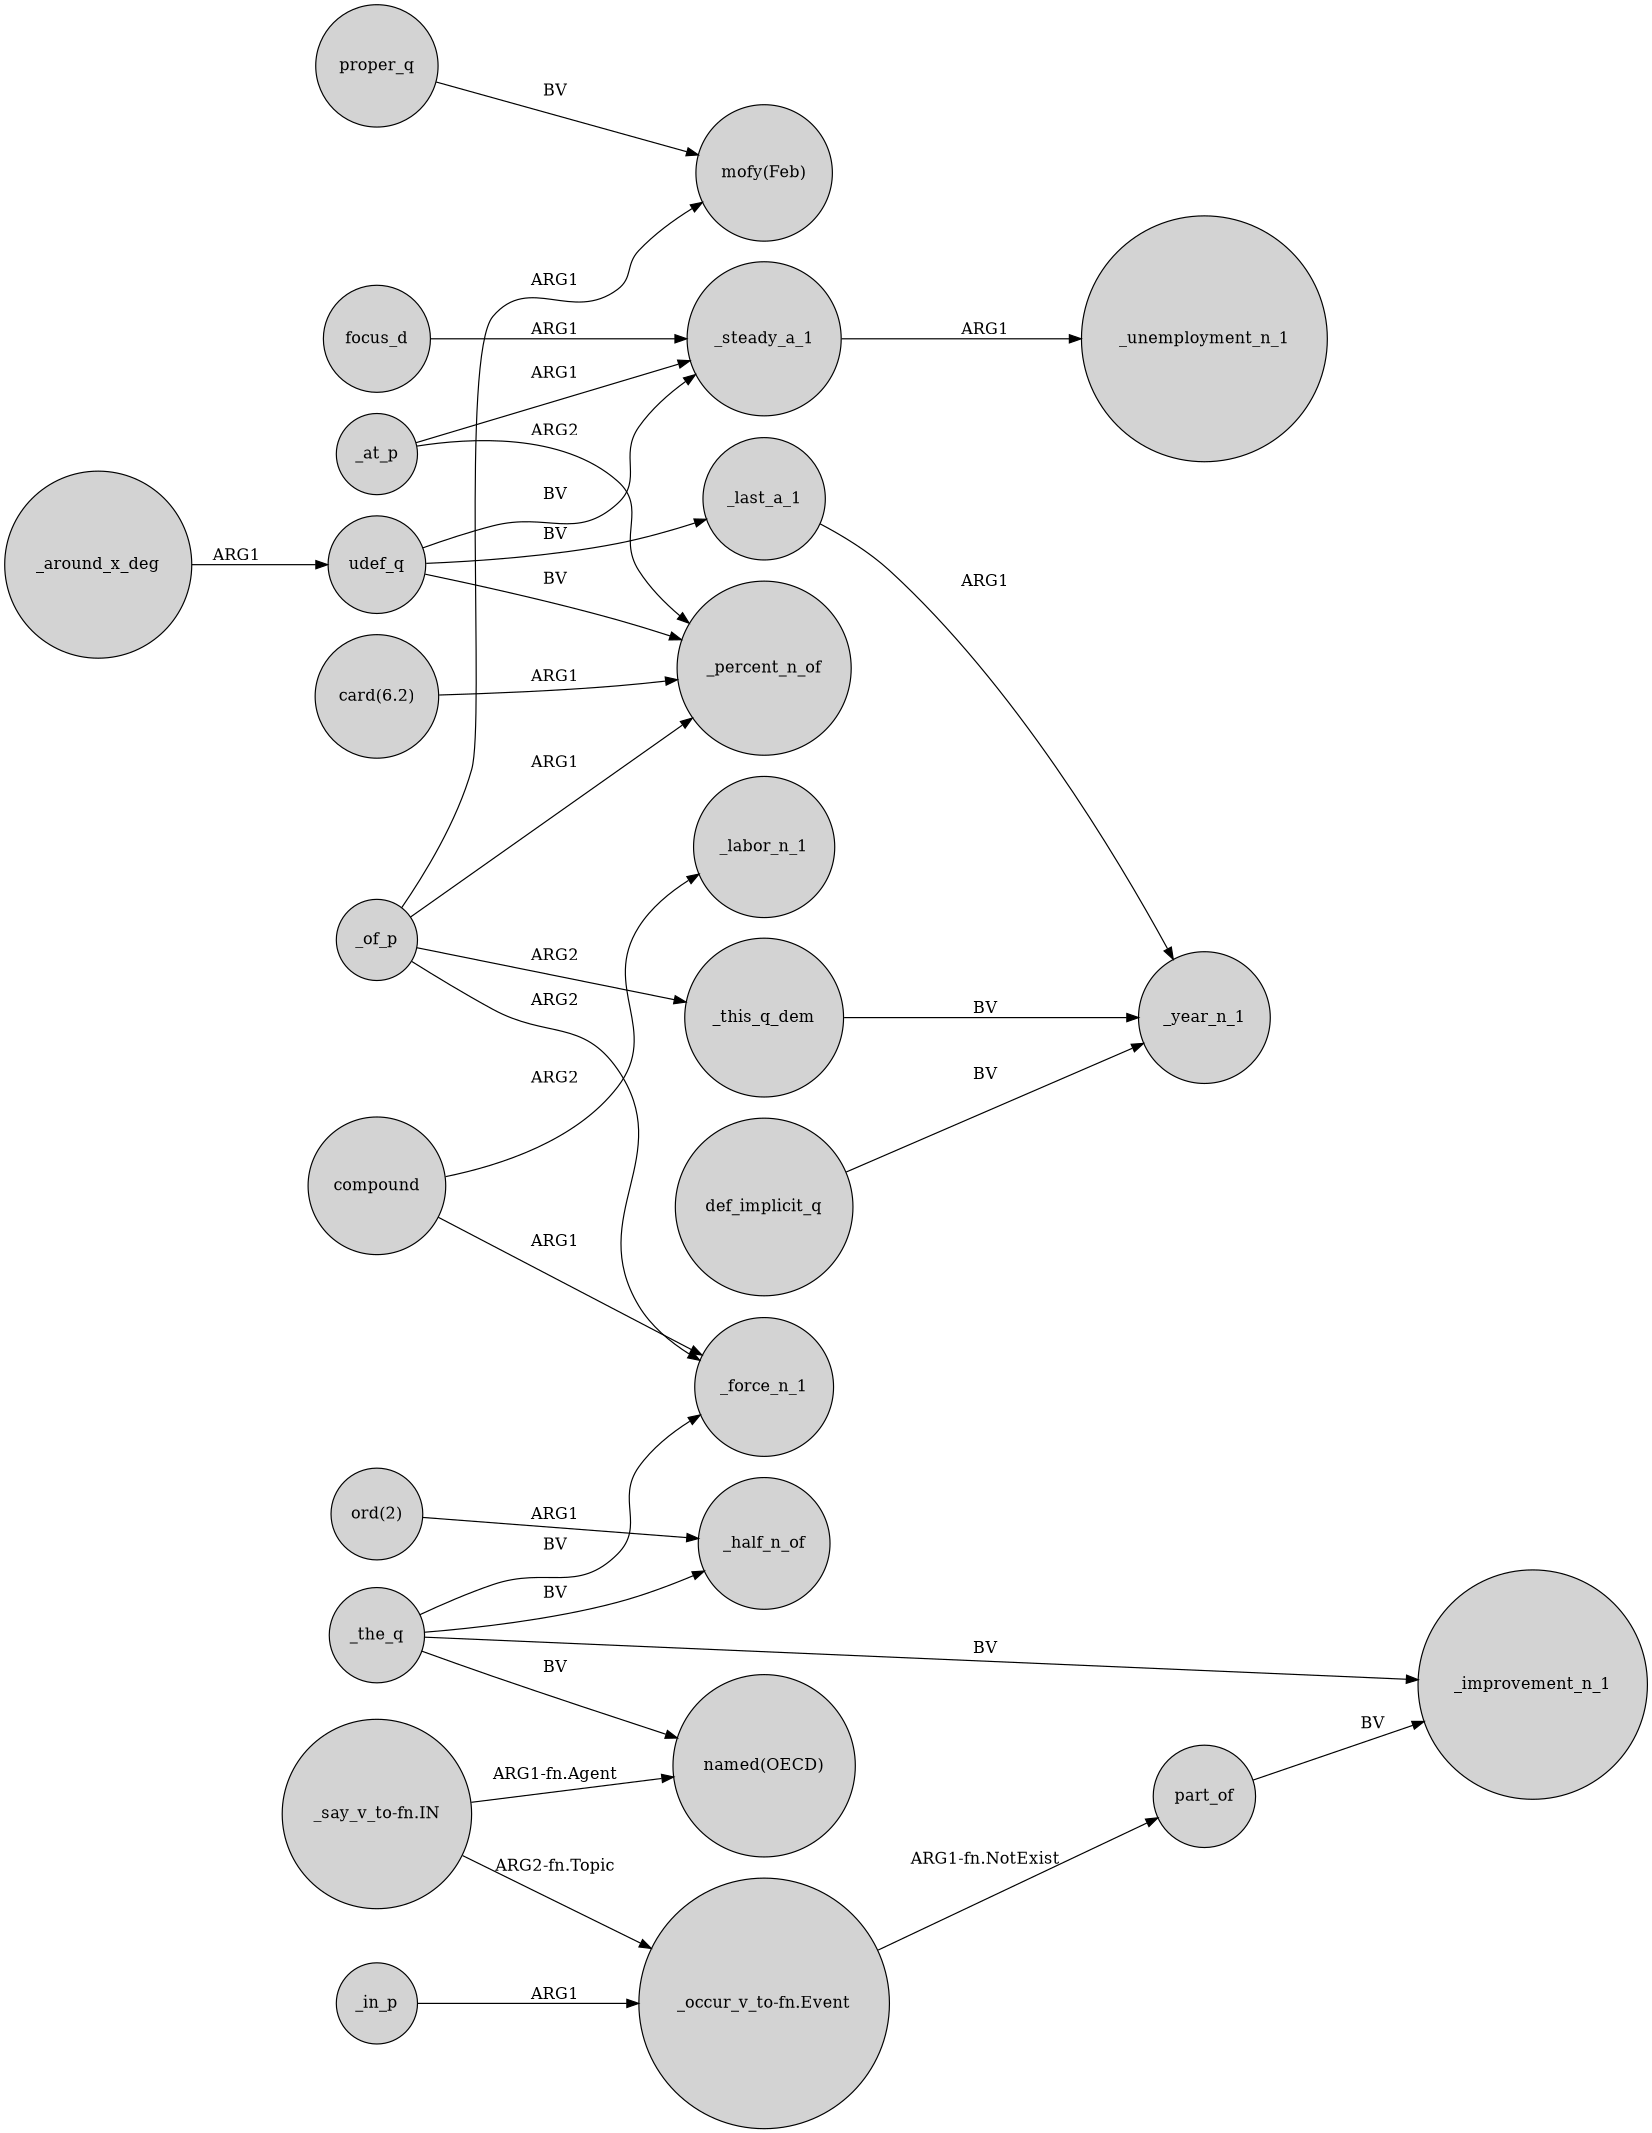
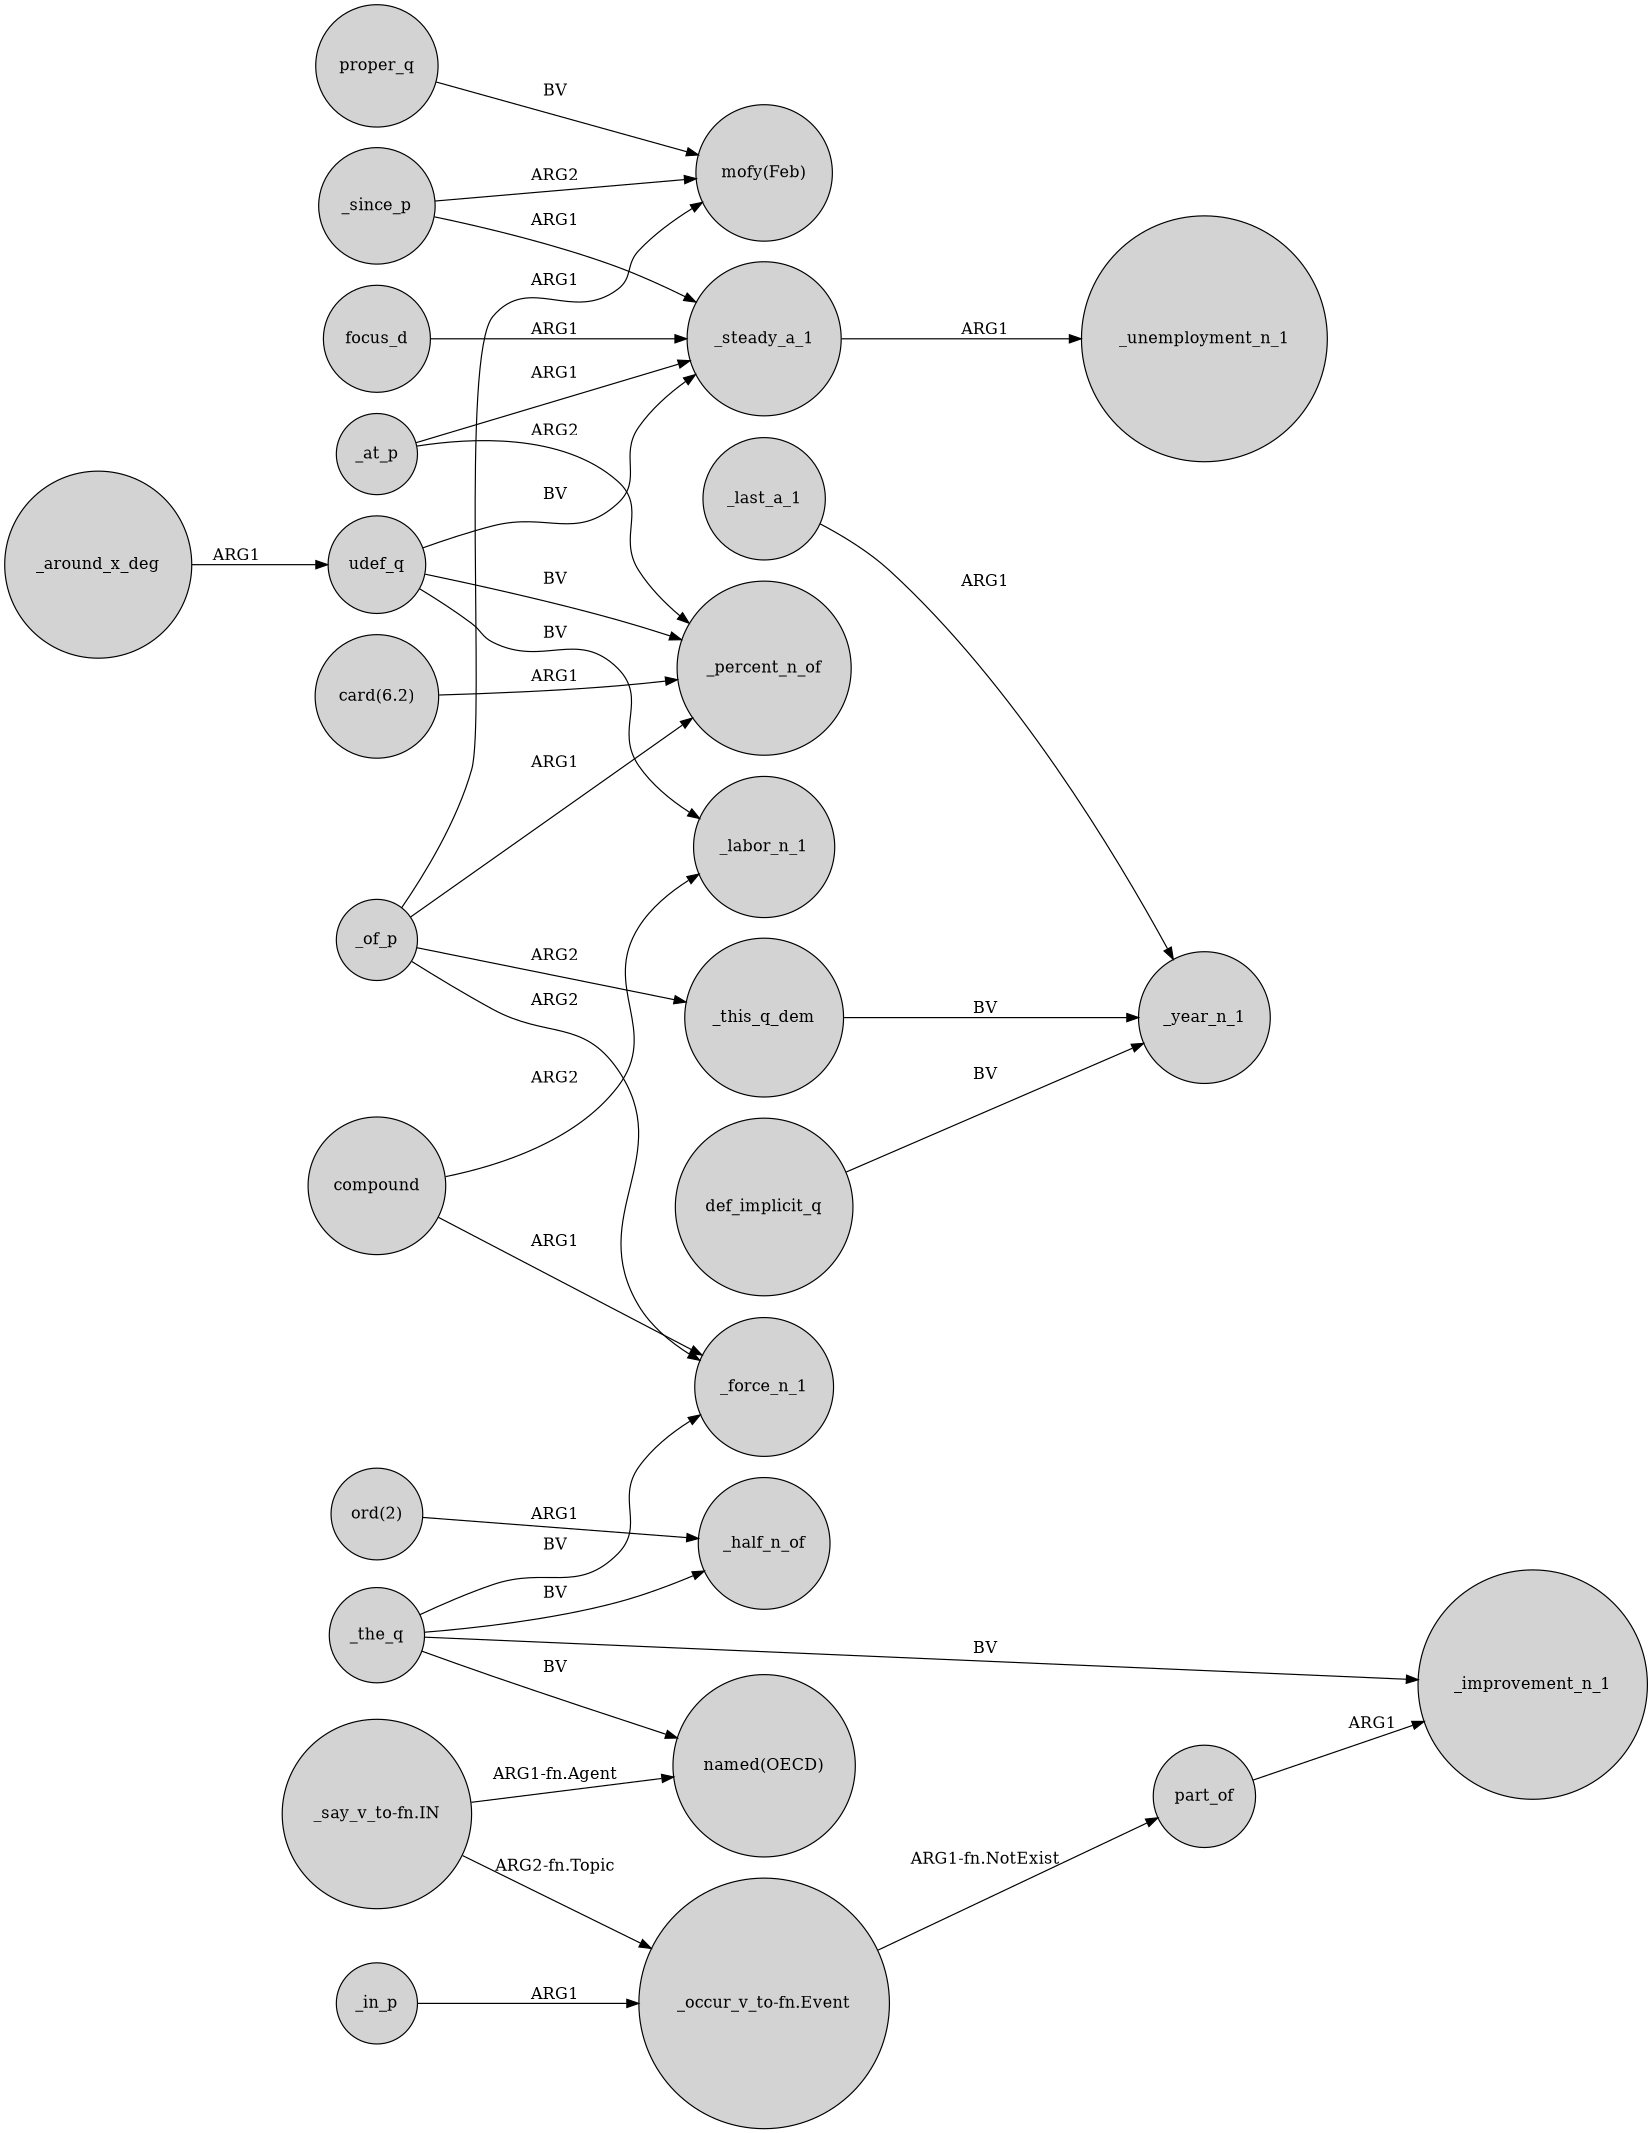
none -> (377, 206)
(562, 552) -> (597, 654)
(1373, 1724) -> (1373, 1724)
